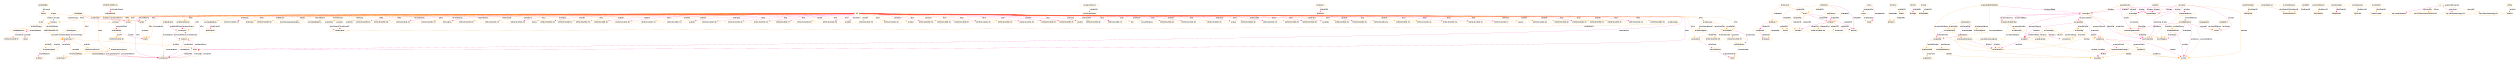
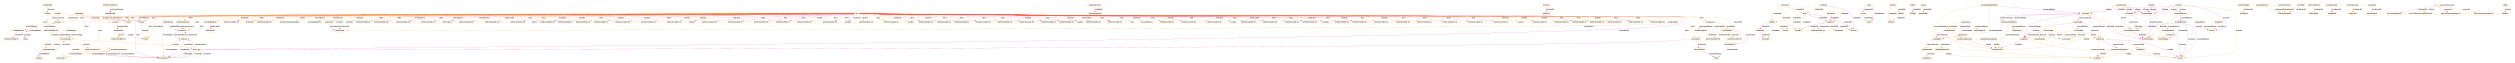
(528, 18) -> (530, 18)
(1736, 22) -> (1738, 22)
